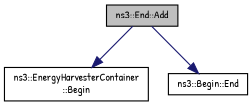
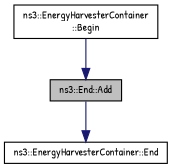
(116, 43) -> (86, 53)
(208, 84) -> (86, 153)
